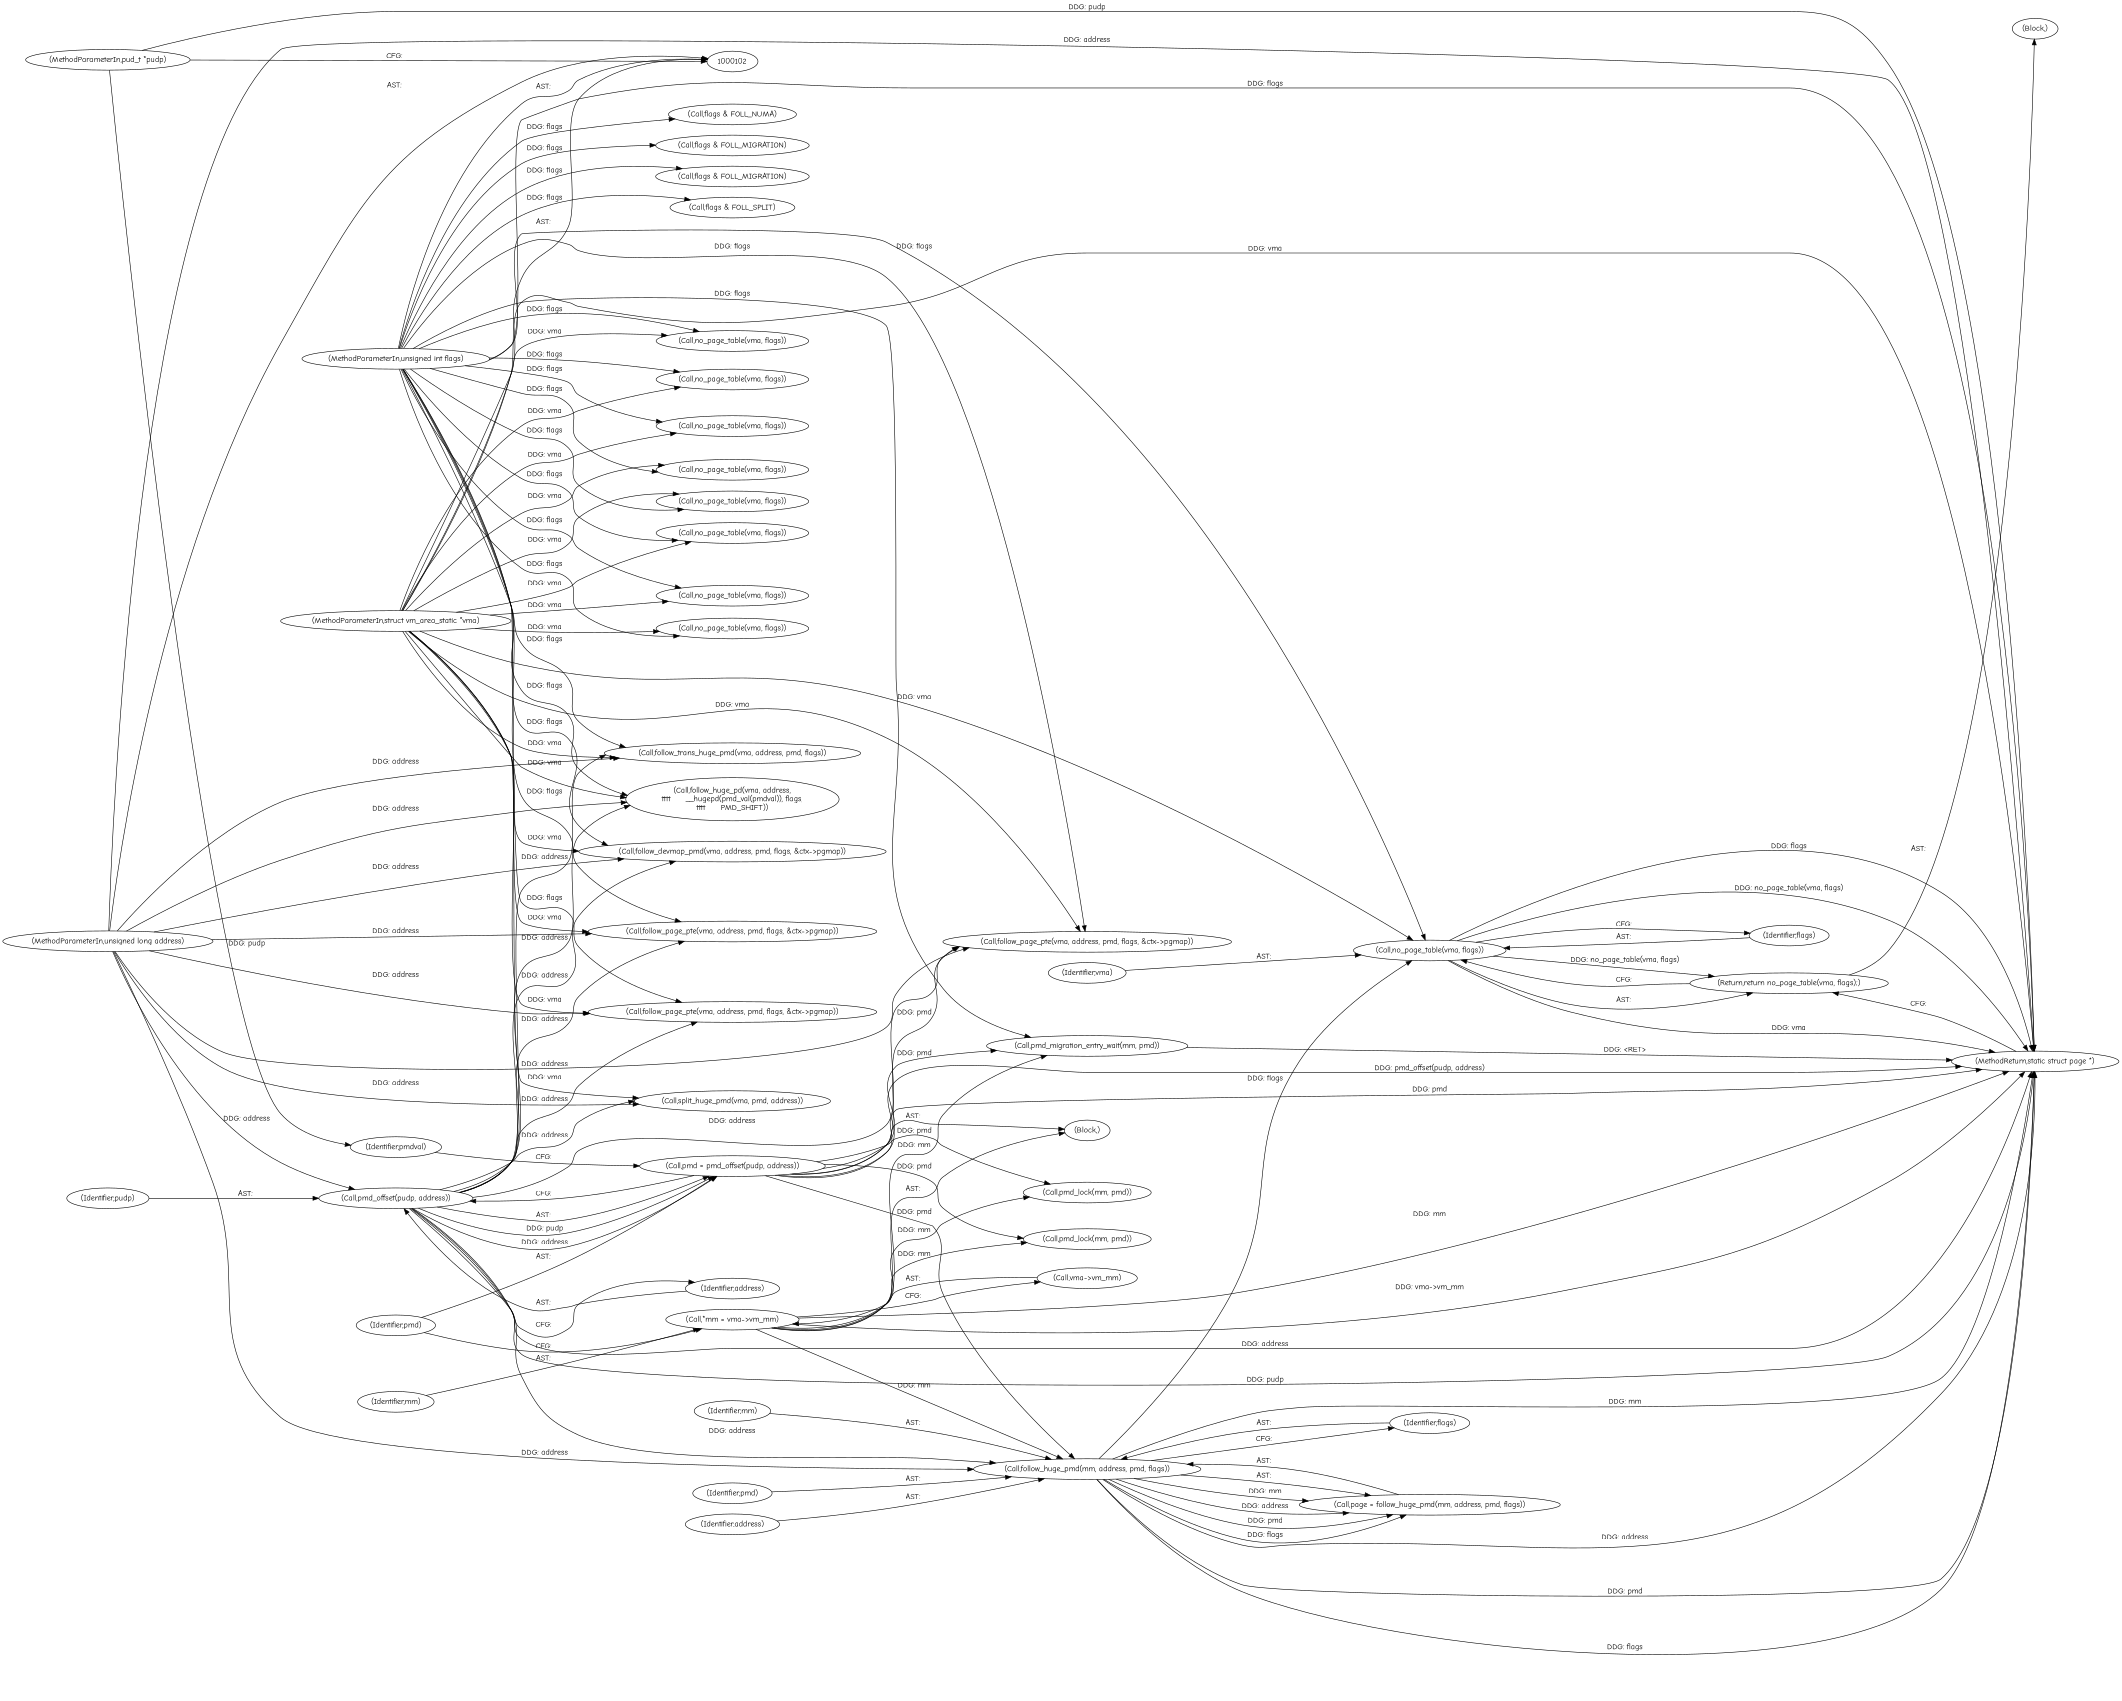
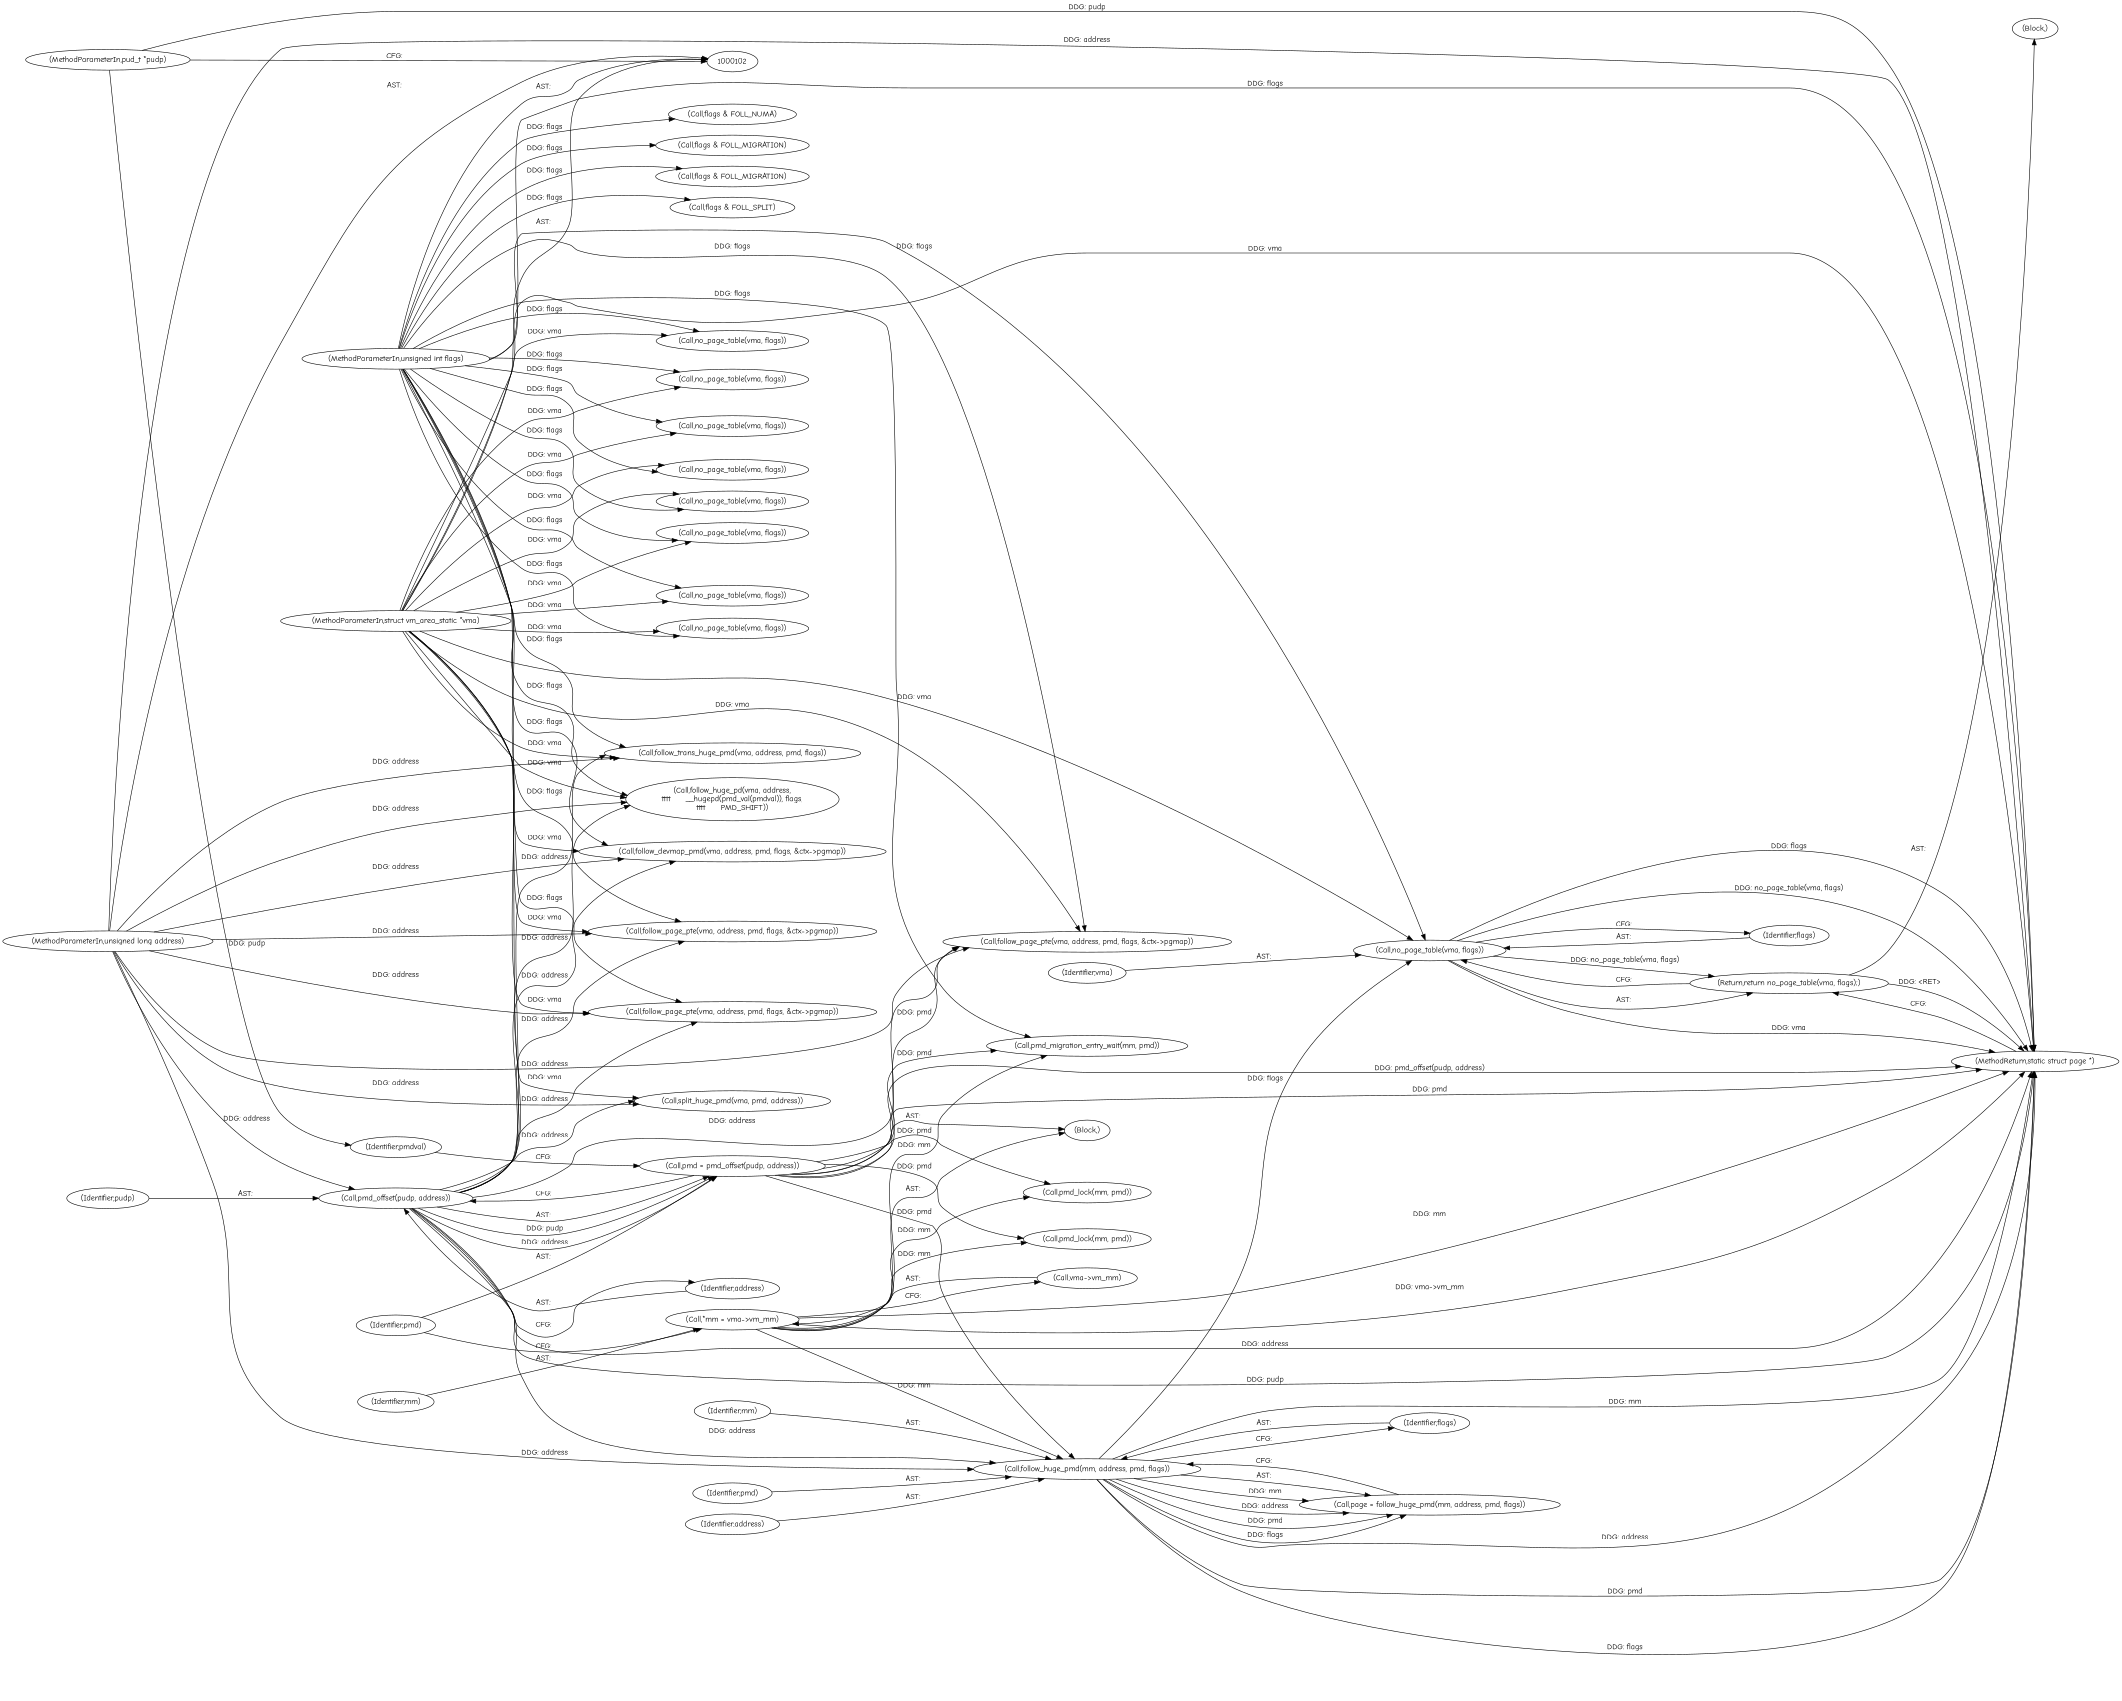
(1566, 1054) -> (1959, 1004)
(1265, 1461) -> (1265, 1461)
